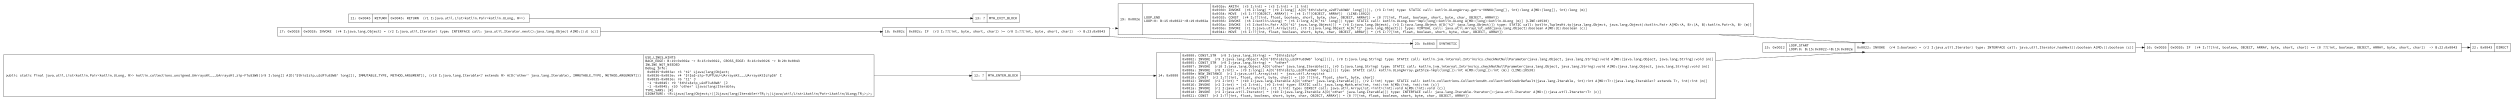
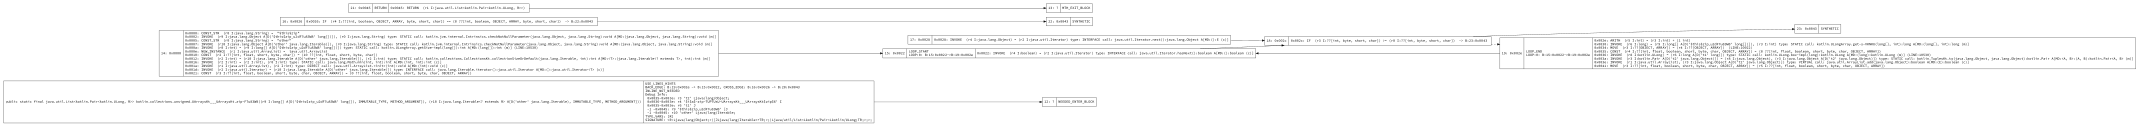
(2502, 47) -> (1081, 21)
(2139, 48) -> (1241, 47)
(1003, 76) -> (1076, 102)
(1087, 76) -> none
